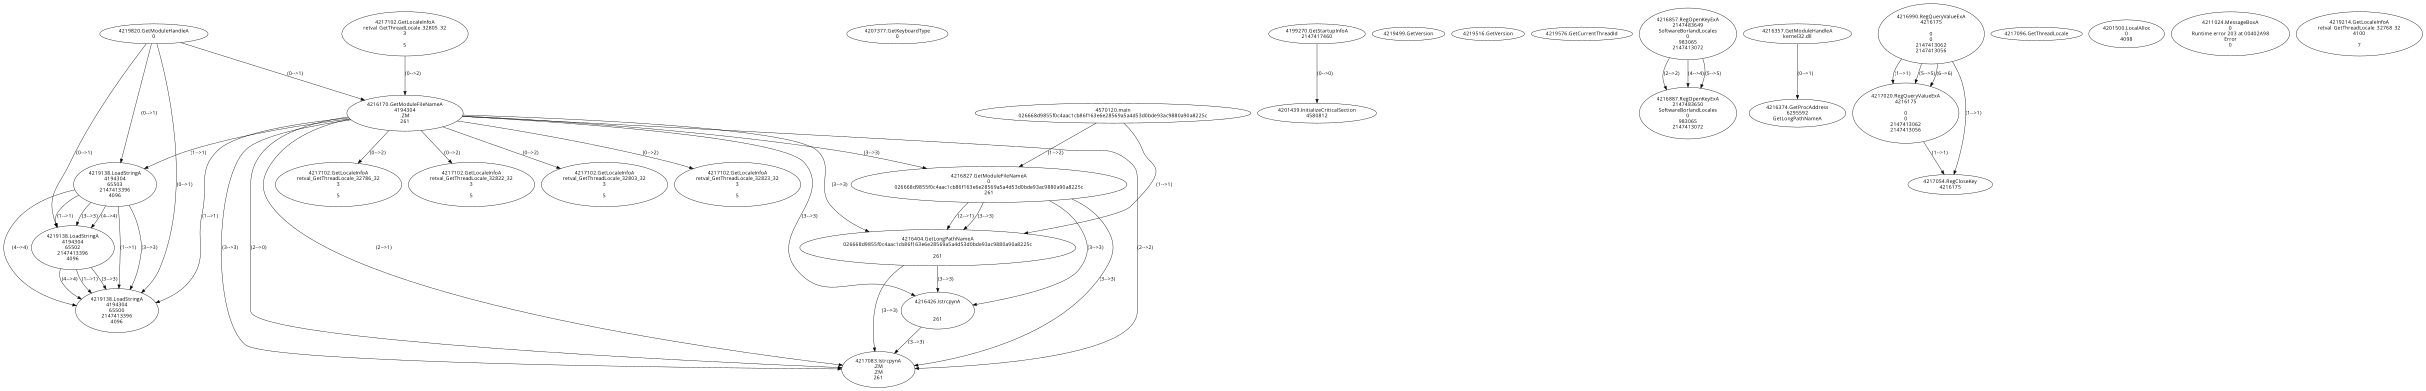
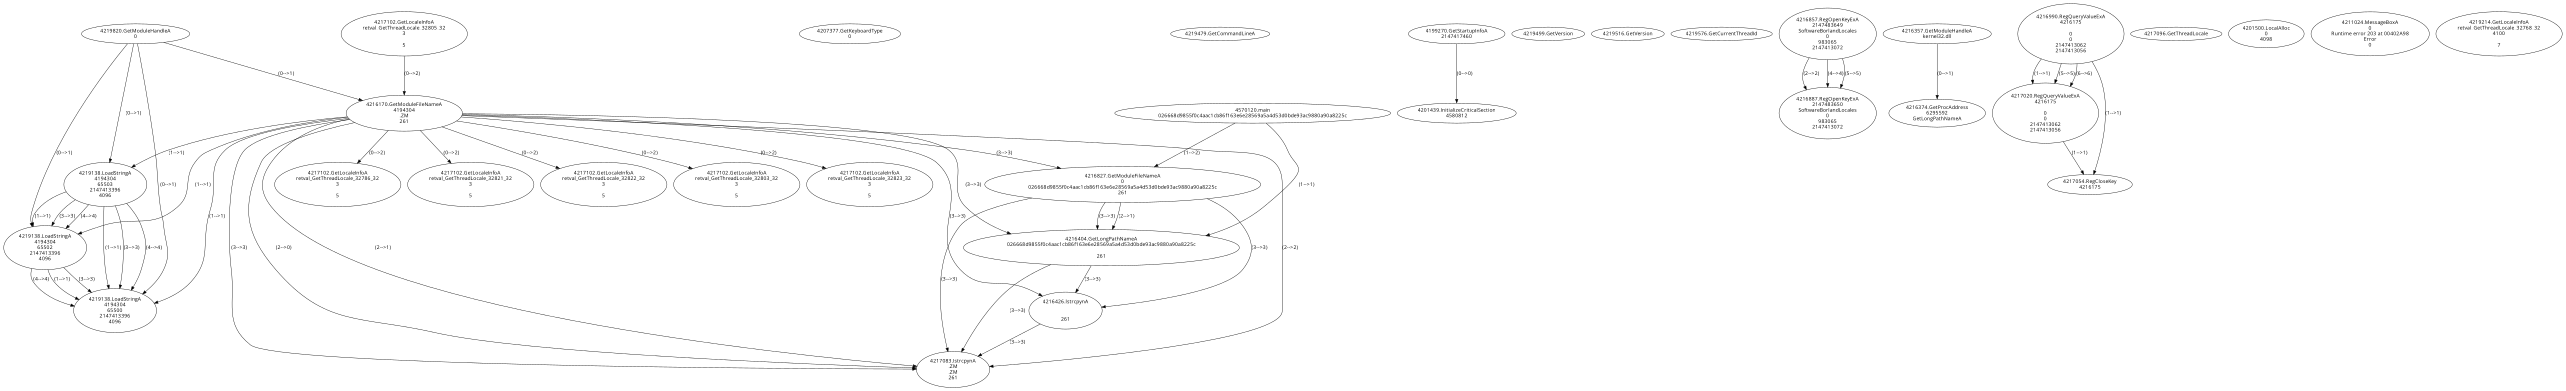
none -> (1220, 34)
none -> (199, 158)
none -> (471, 185)
